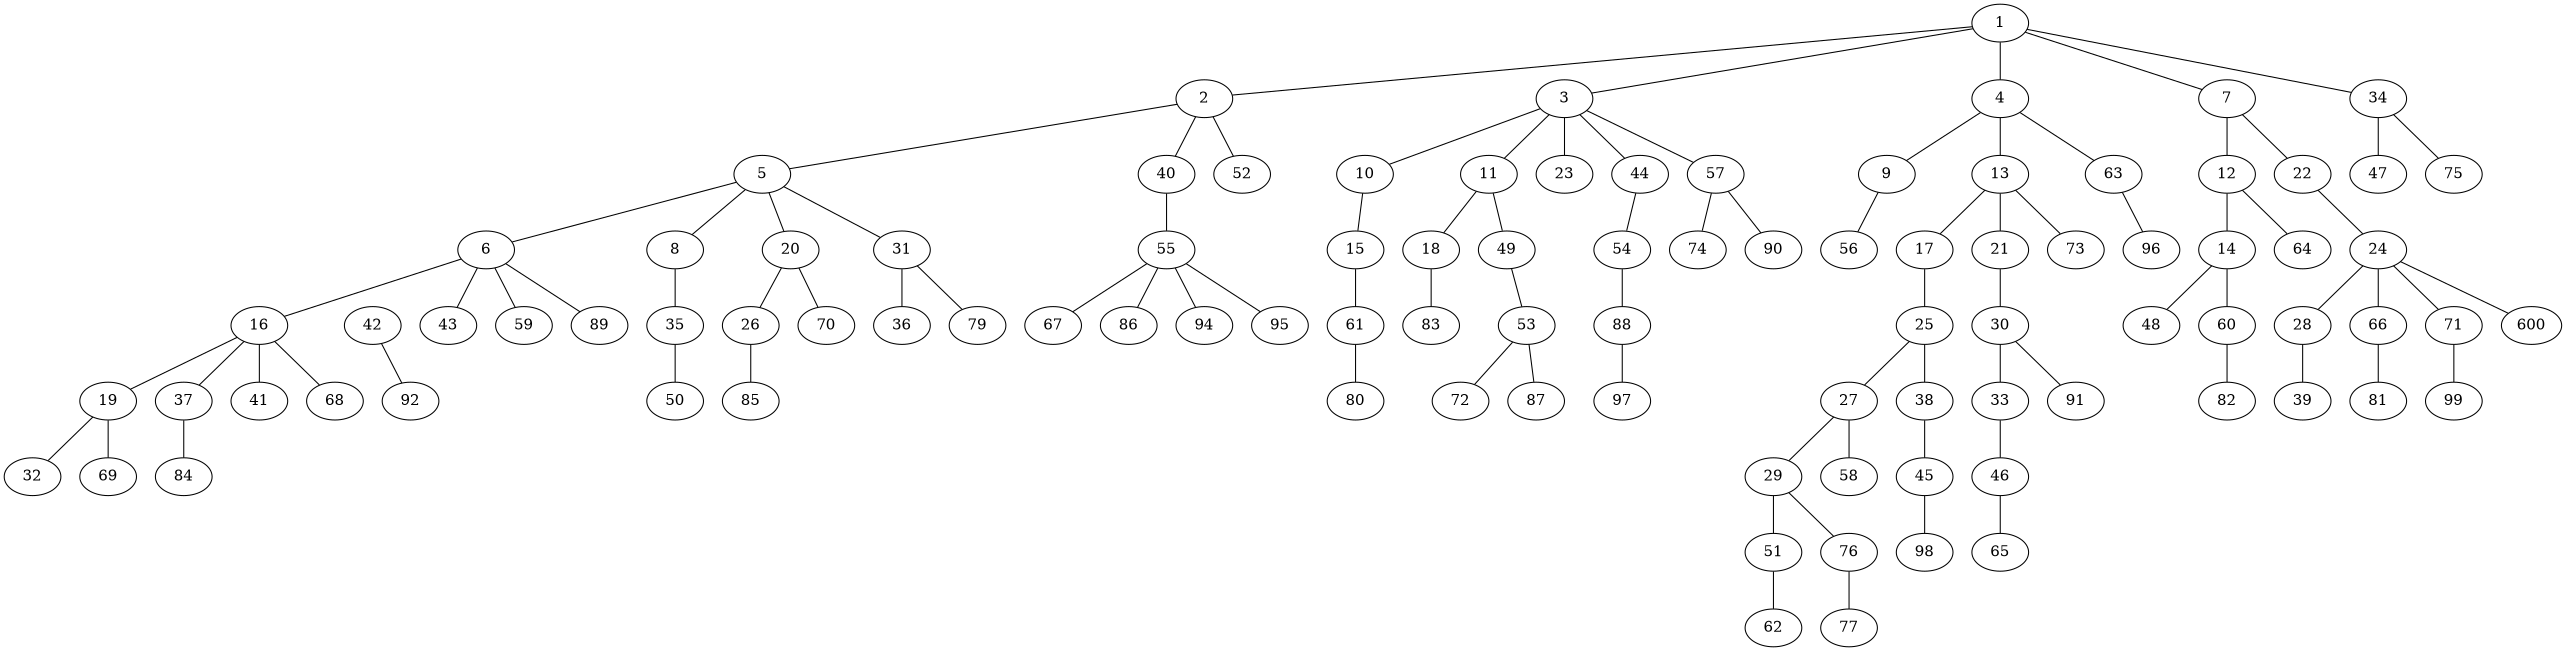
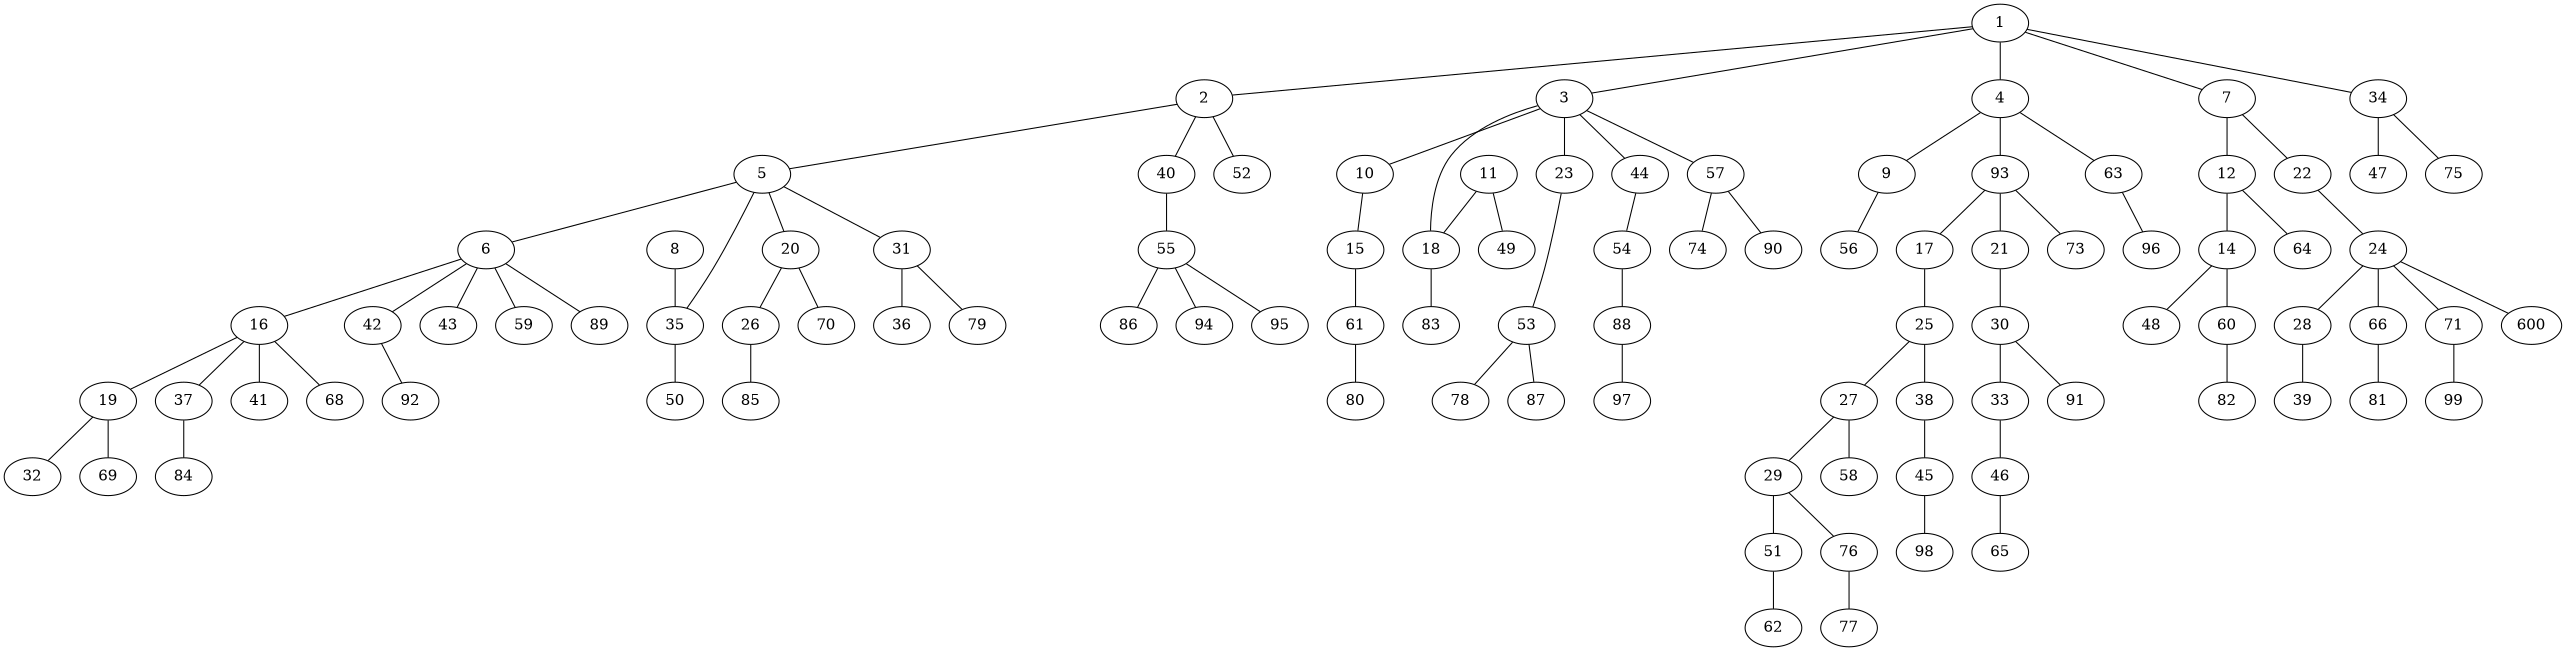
(1527, 136) -> (1459, 147)
(2000, 174) -> (2000, 174)
(719, 212) -> (723, 252)
none -> (429, 288)
(1517, 288) -> (1549, 251)
(1053, 325) -> none
(1461, 401) -> (1461, 401)
